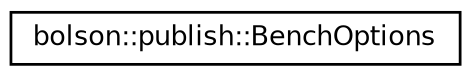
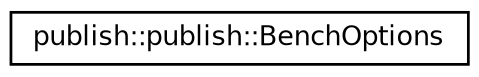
(236, 38) -> (240, 38)
